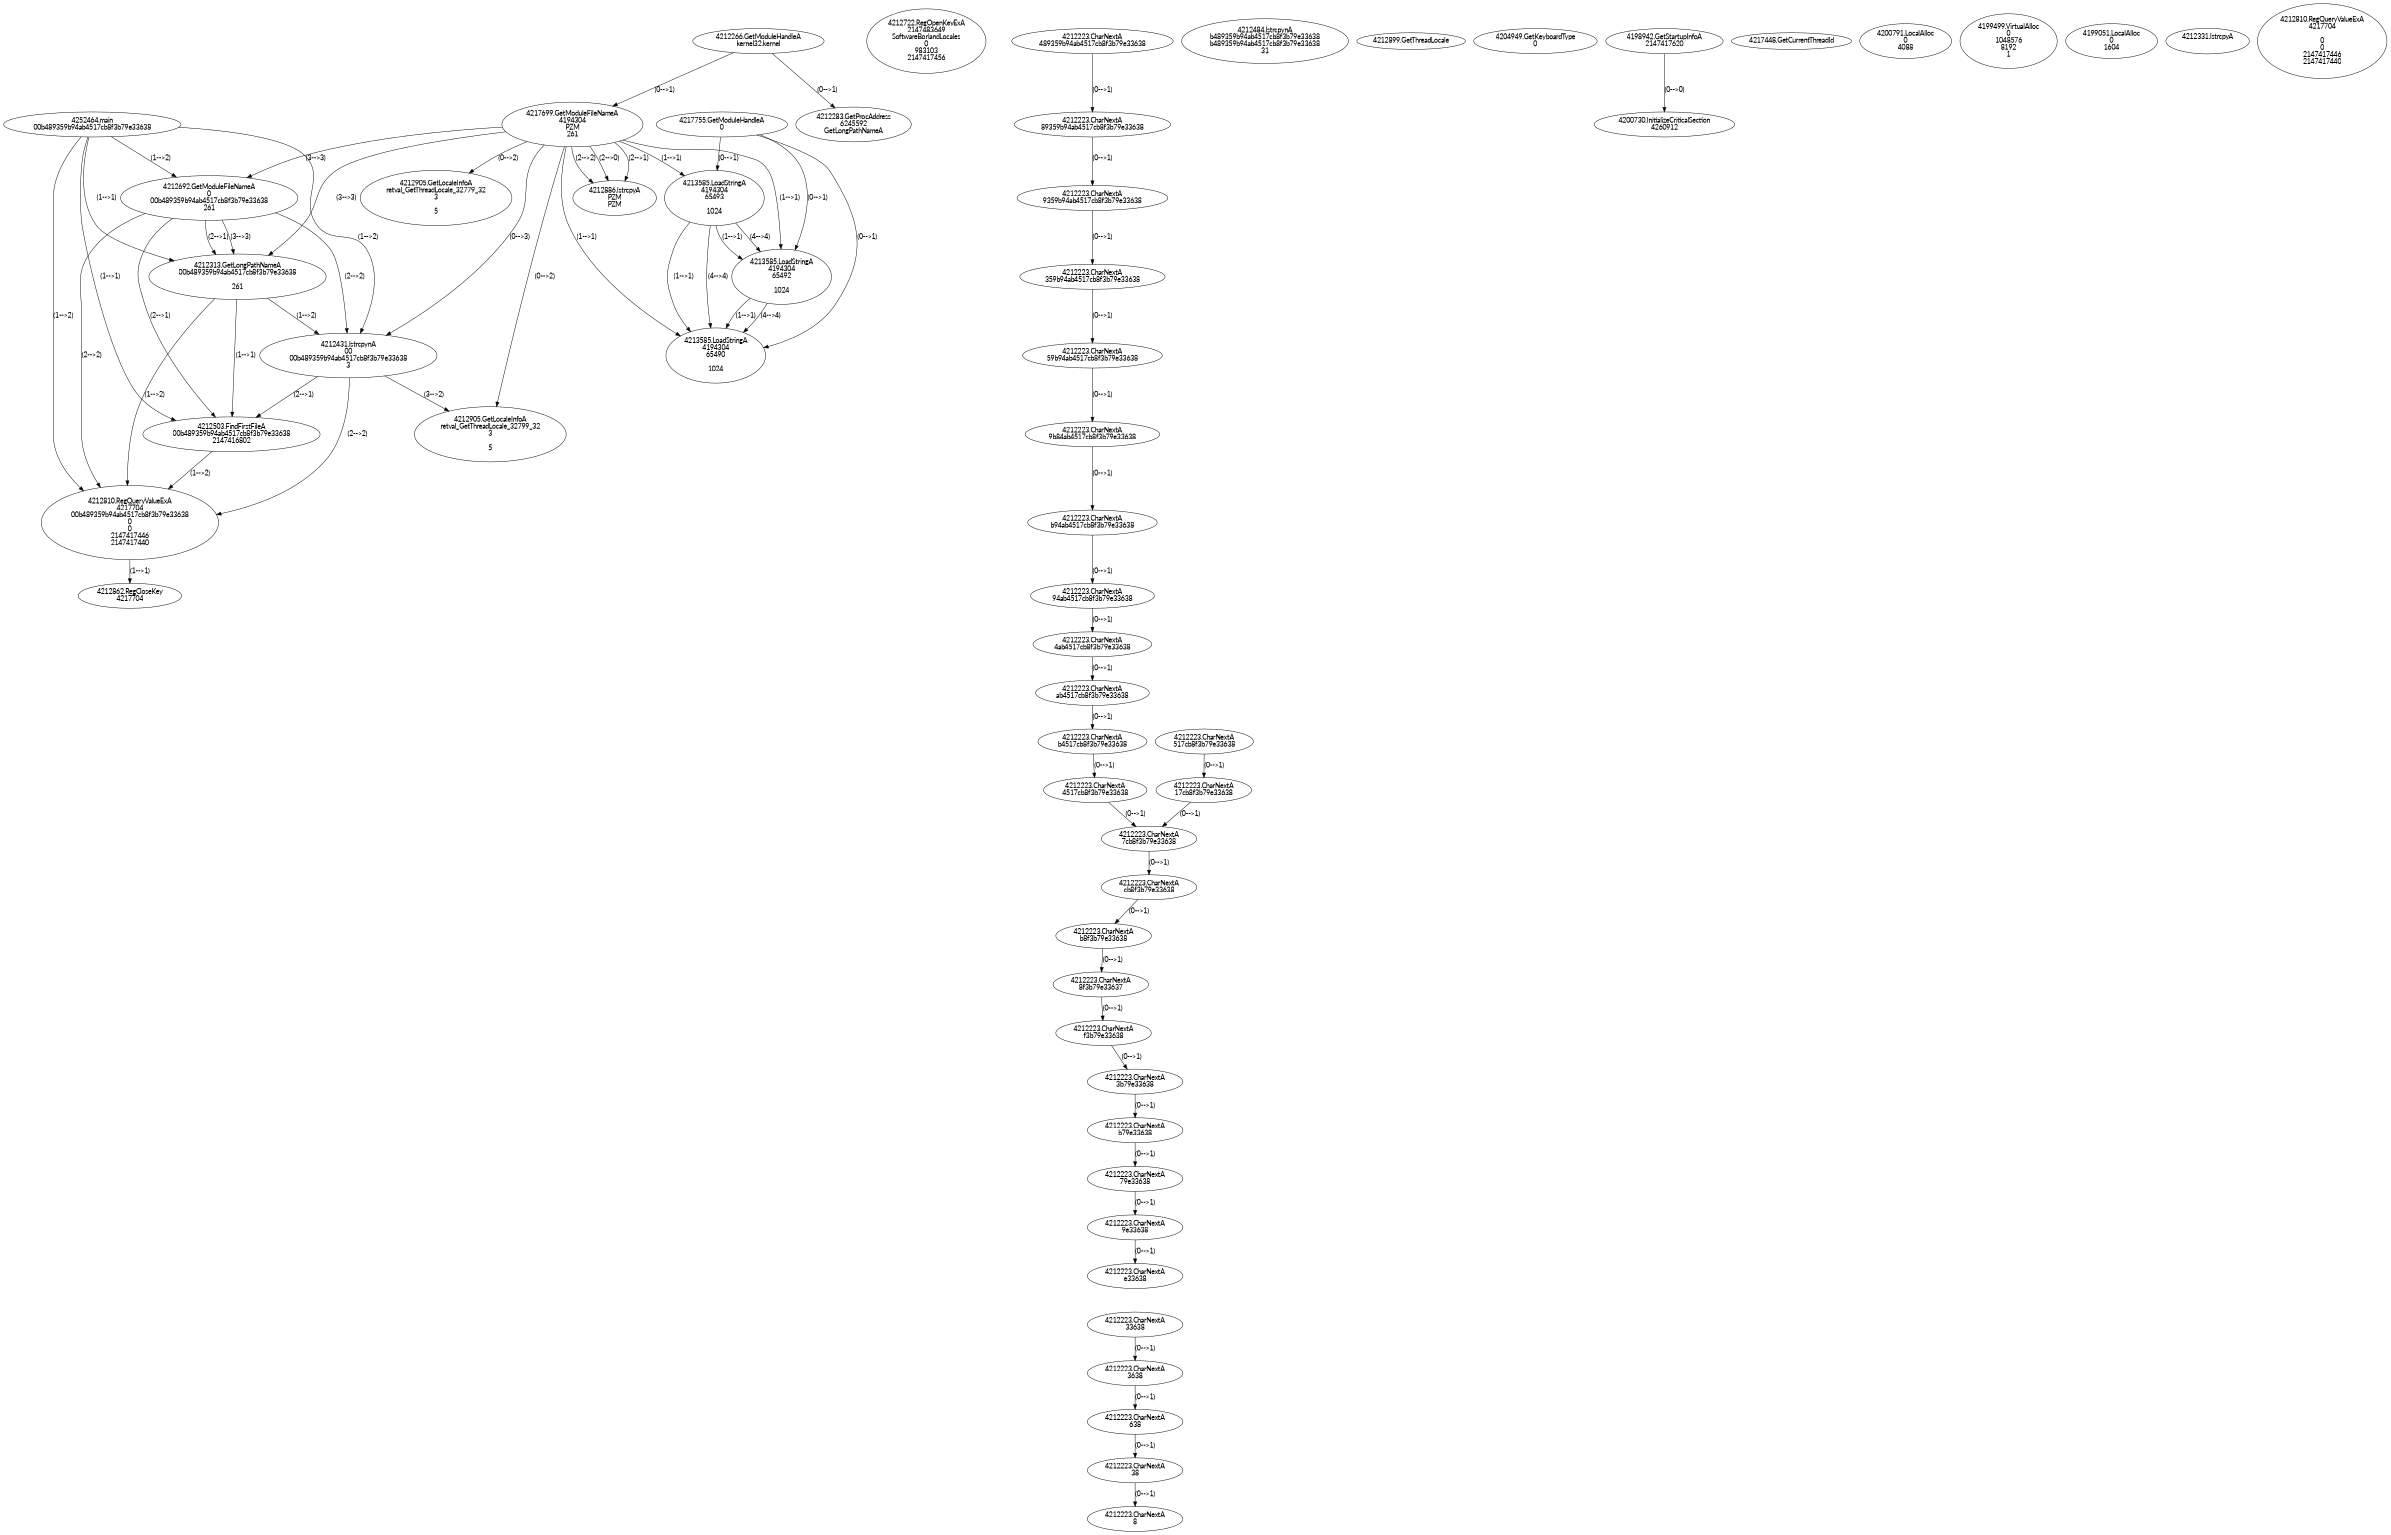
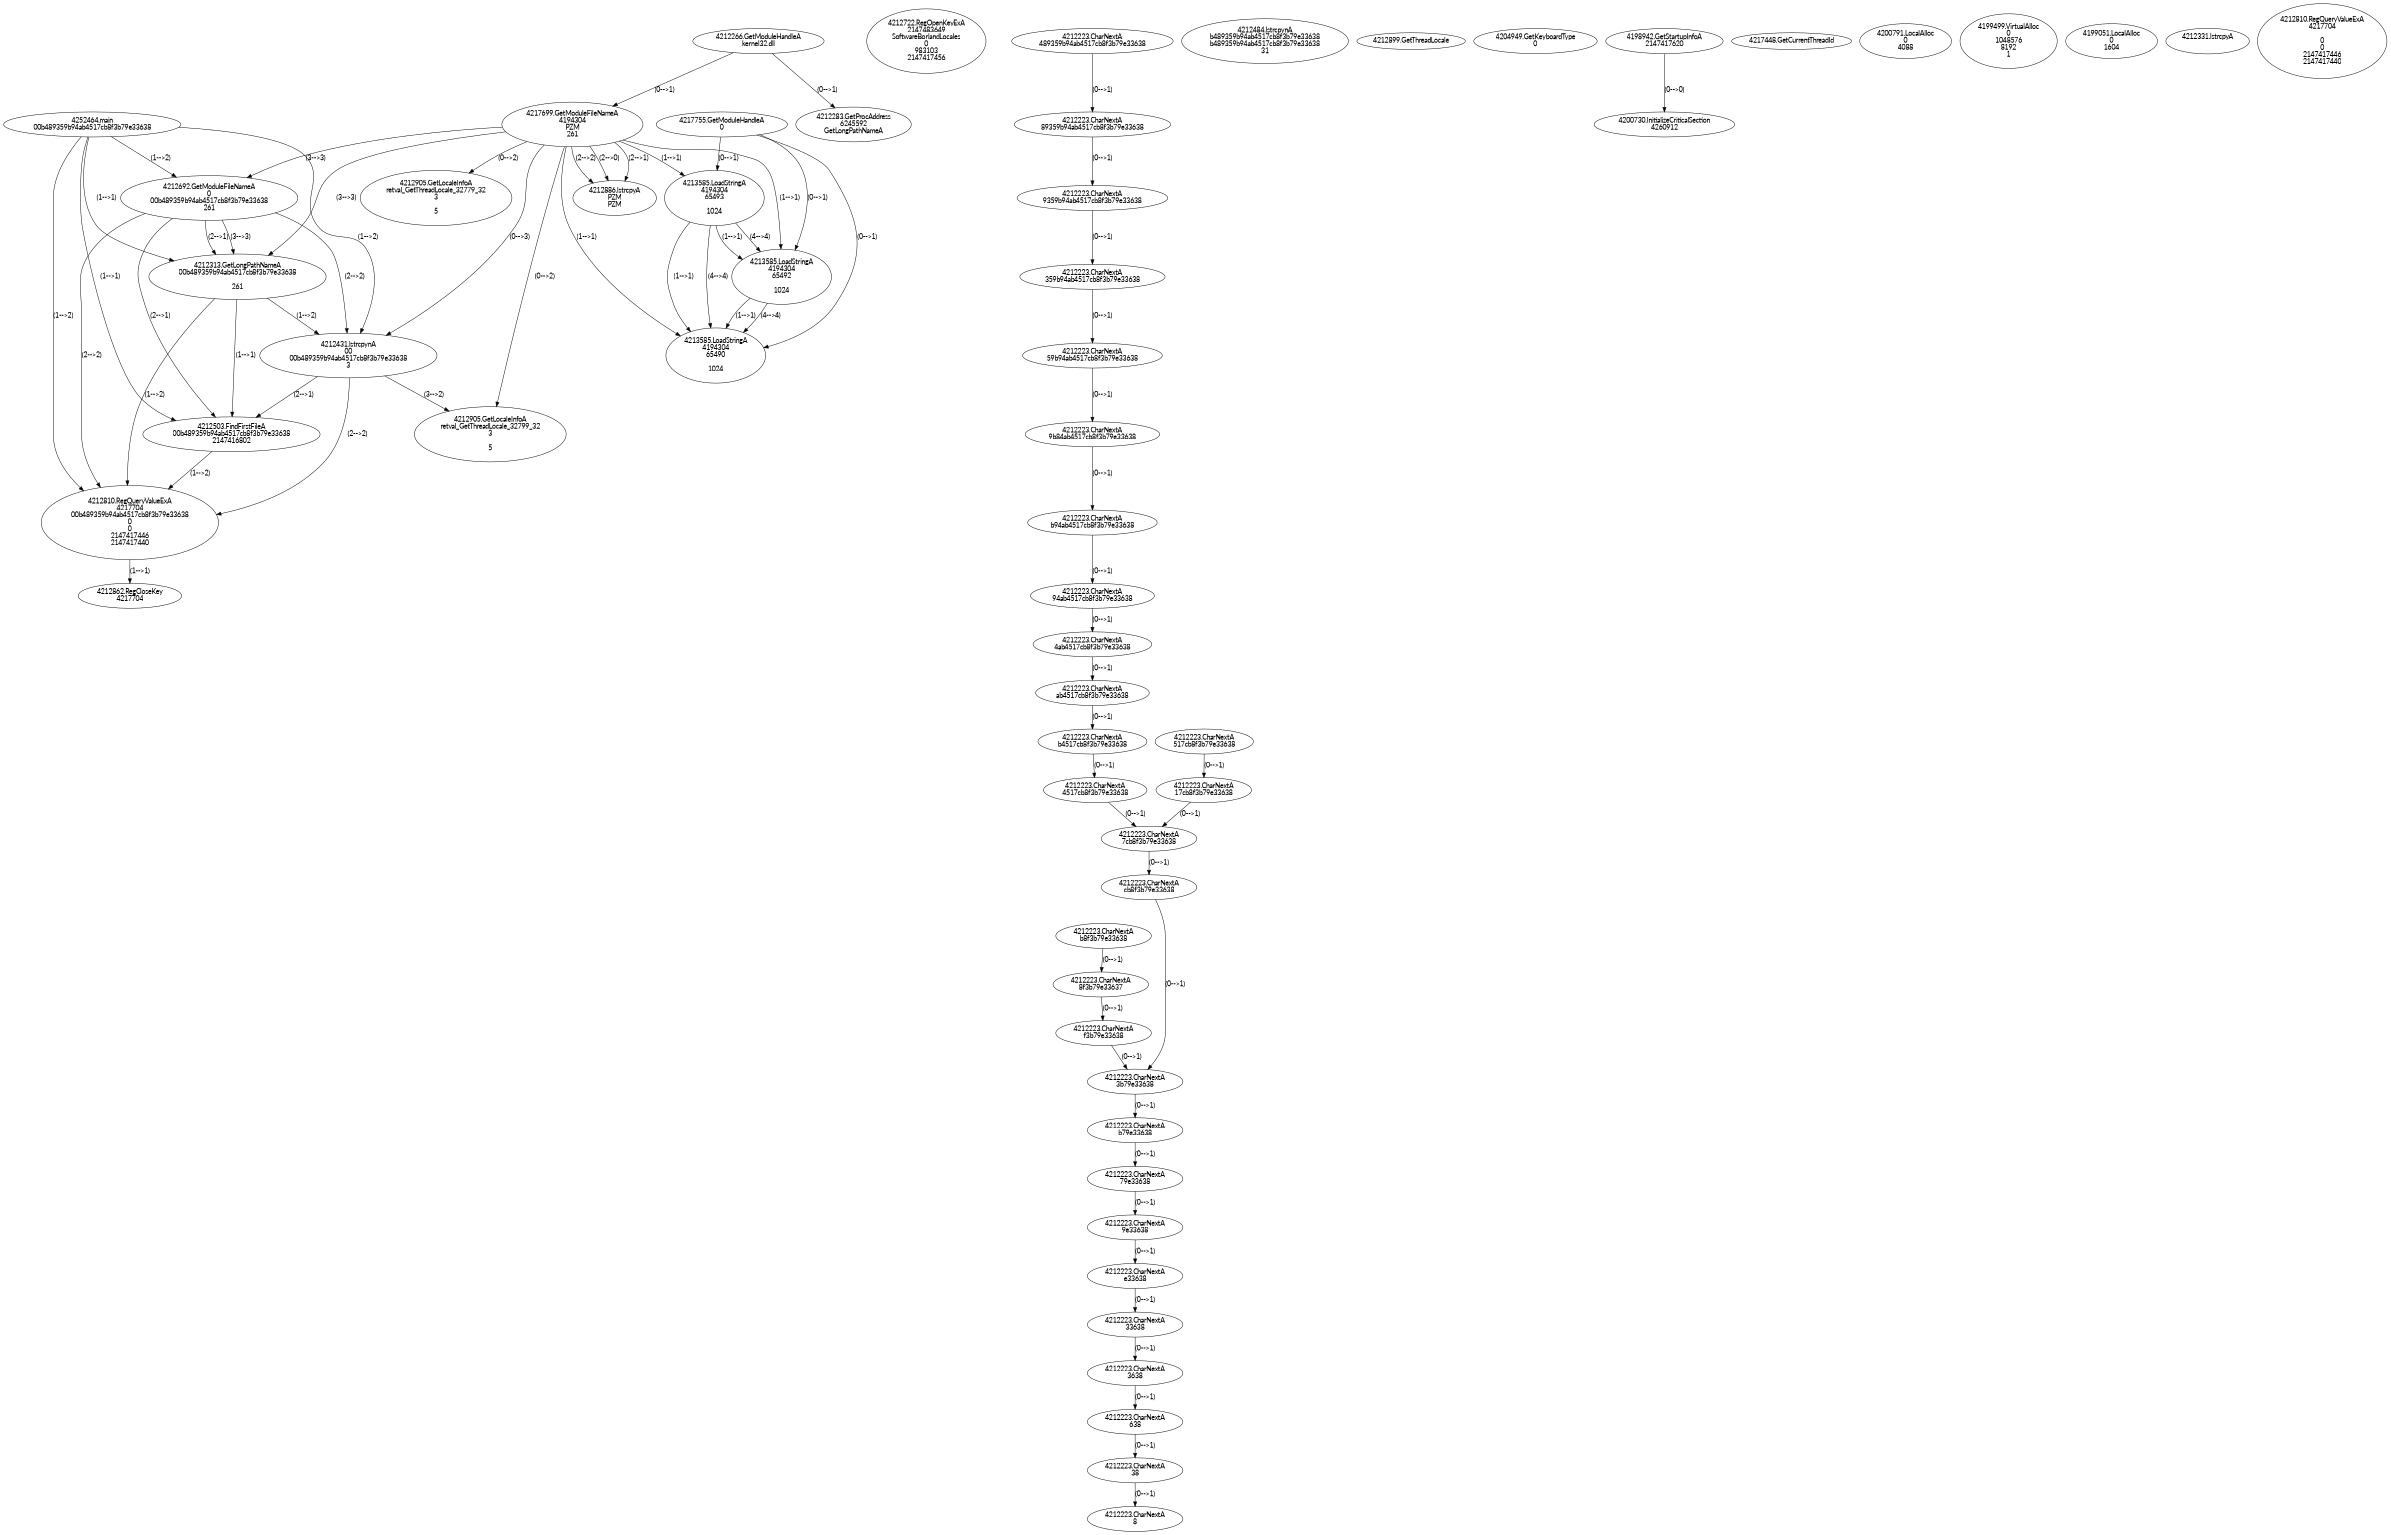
(758, 41) -> (758, 41)
(1128, 910) -> (1165, 984)
none -> (1135, 1298)
